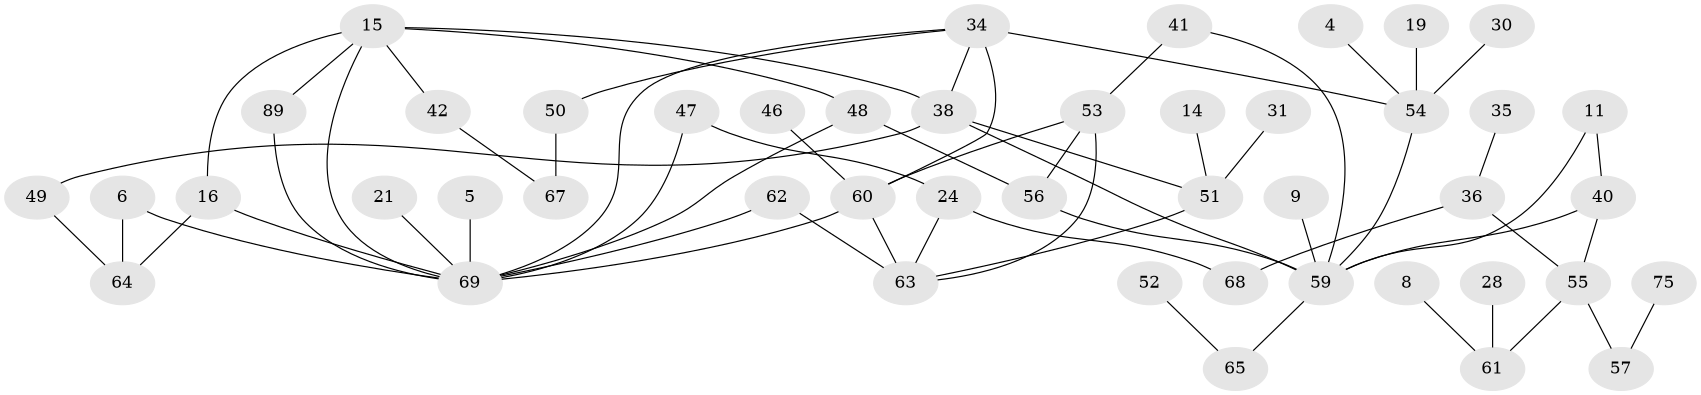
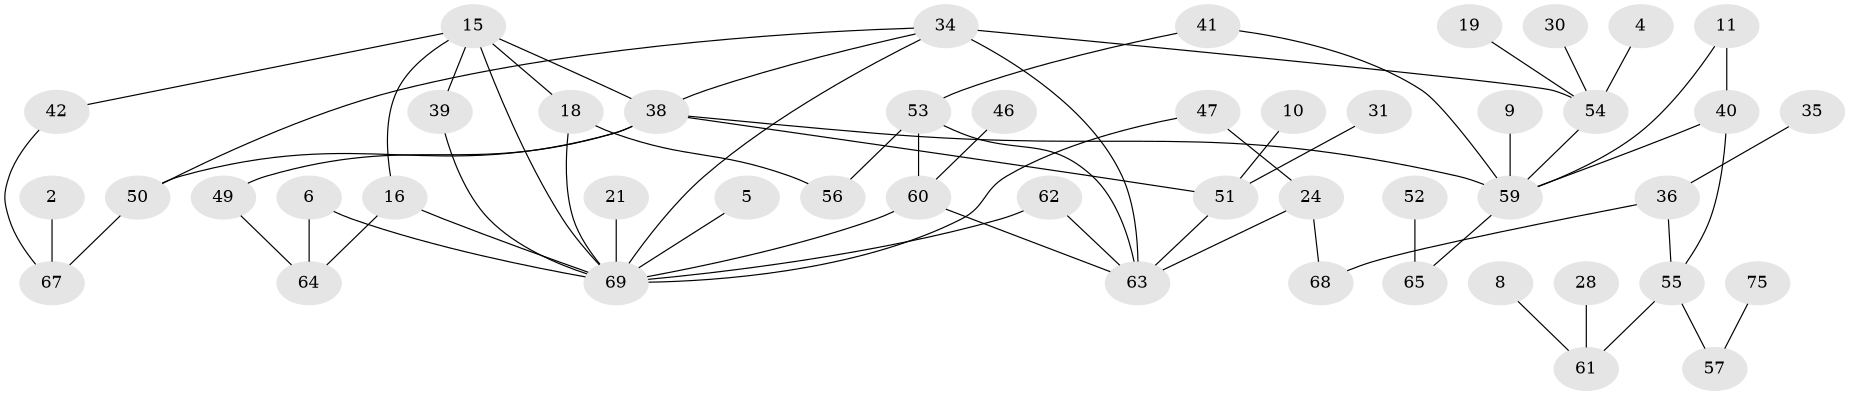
(274, 112) -> (440, 112)
(858, 112) -> (571, 112)
(1193, 112) -> (1293, 112)
(978, 139) -> (1089, 127)
none -> (326, 154)
none -> (52, 198)
(1179, 239) -> none
